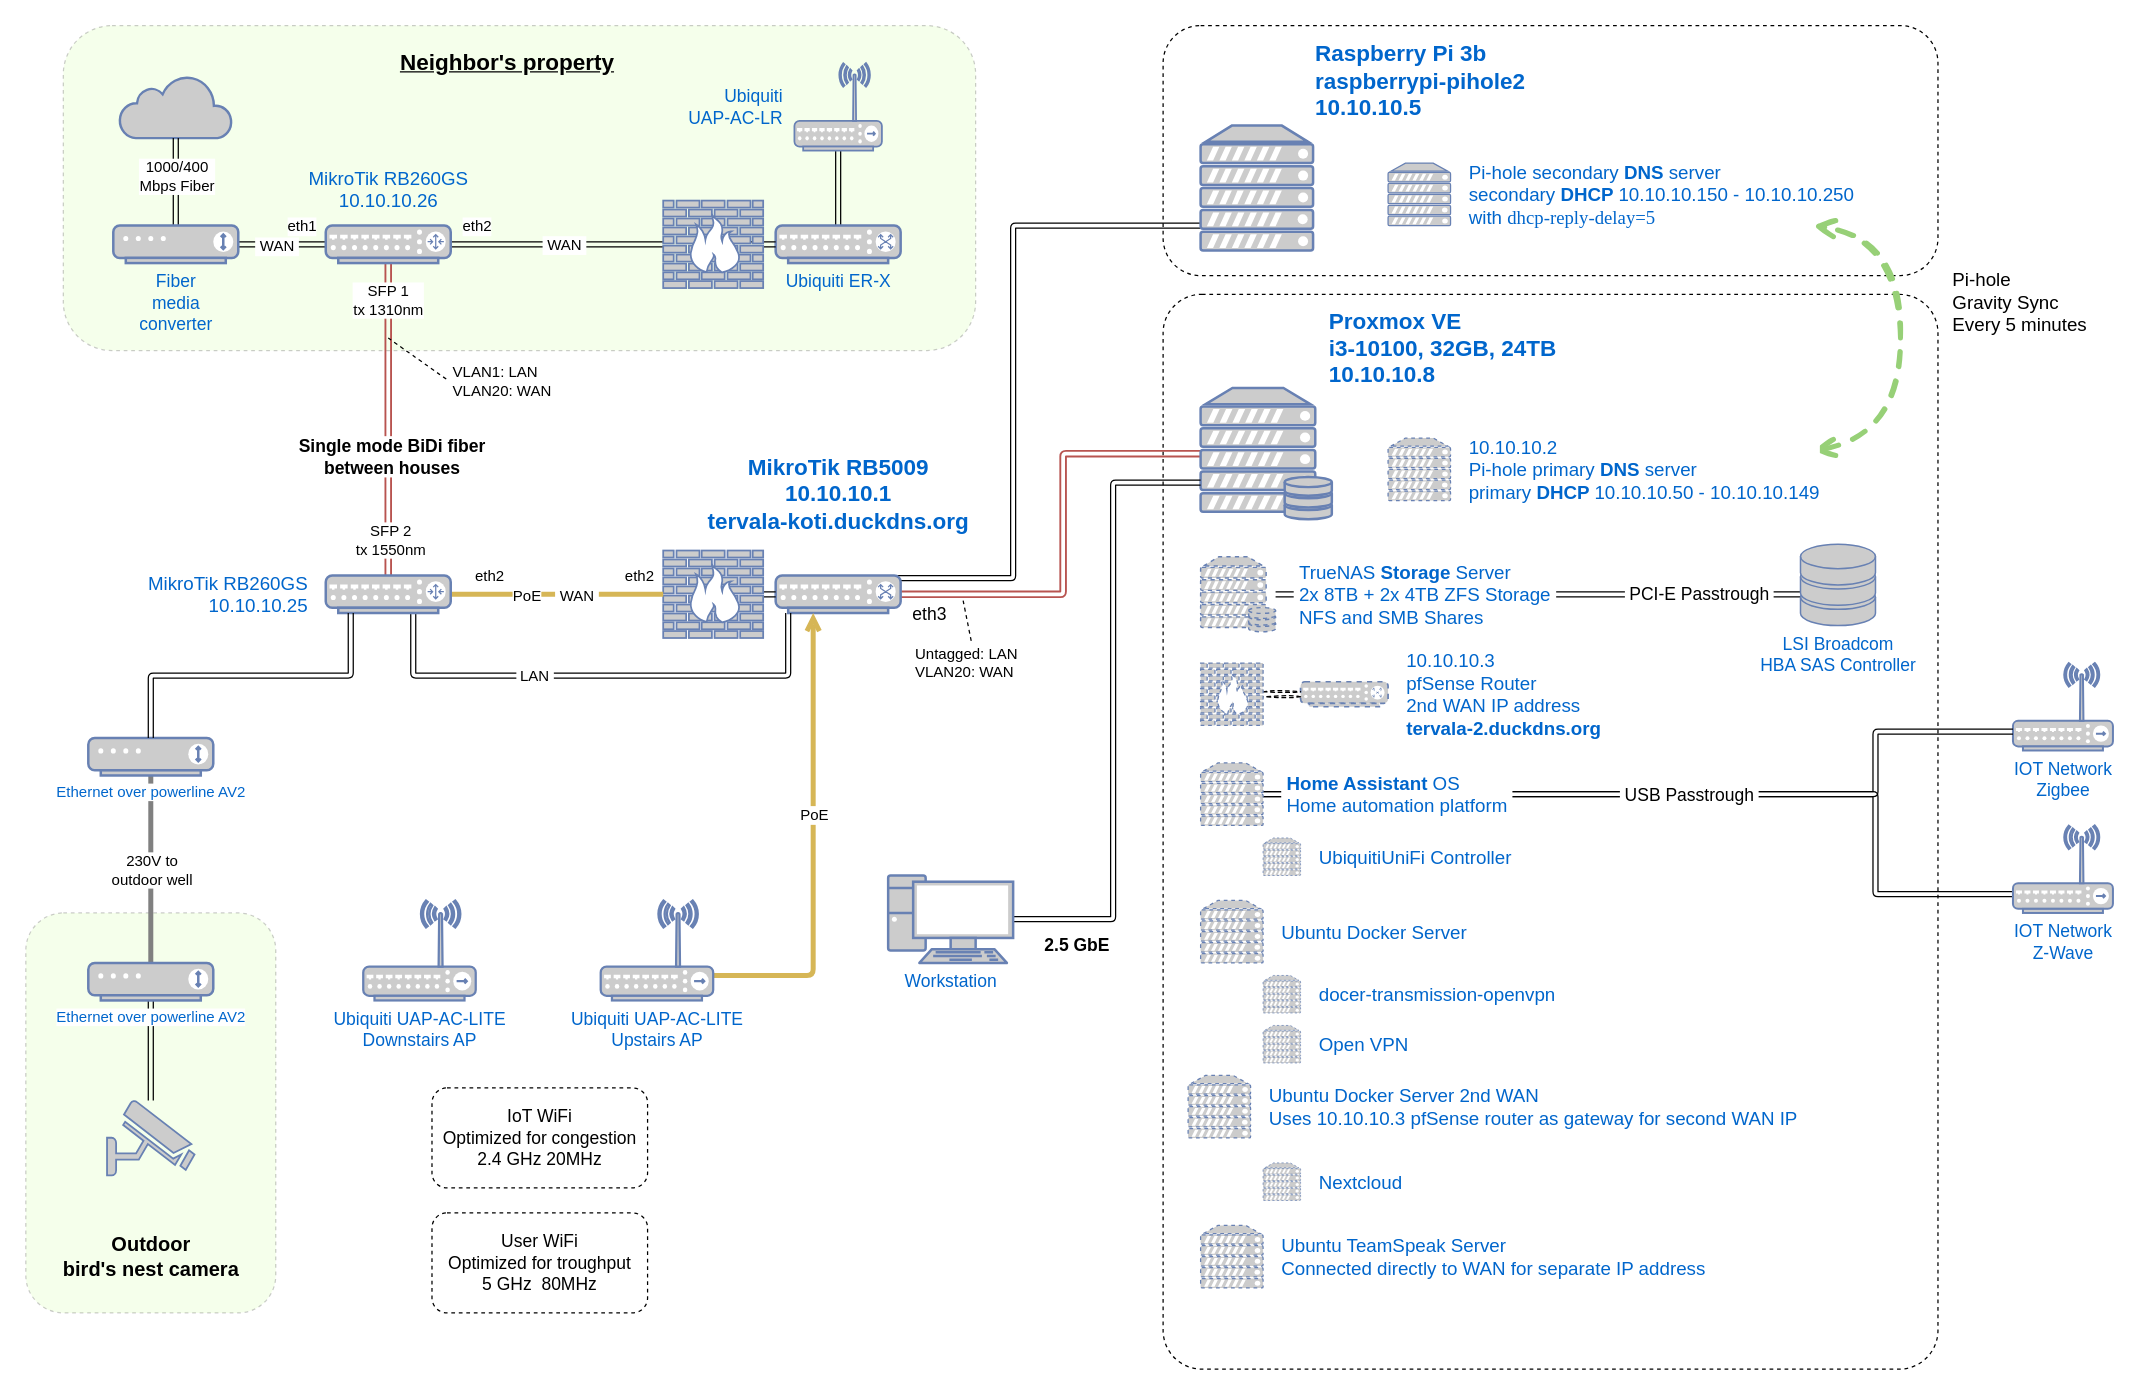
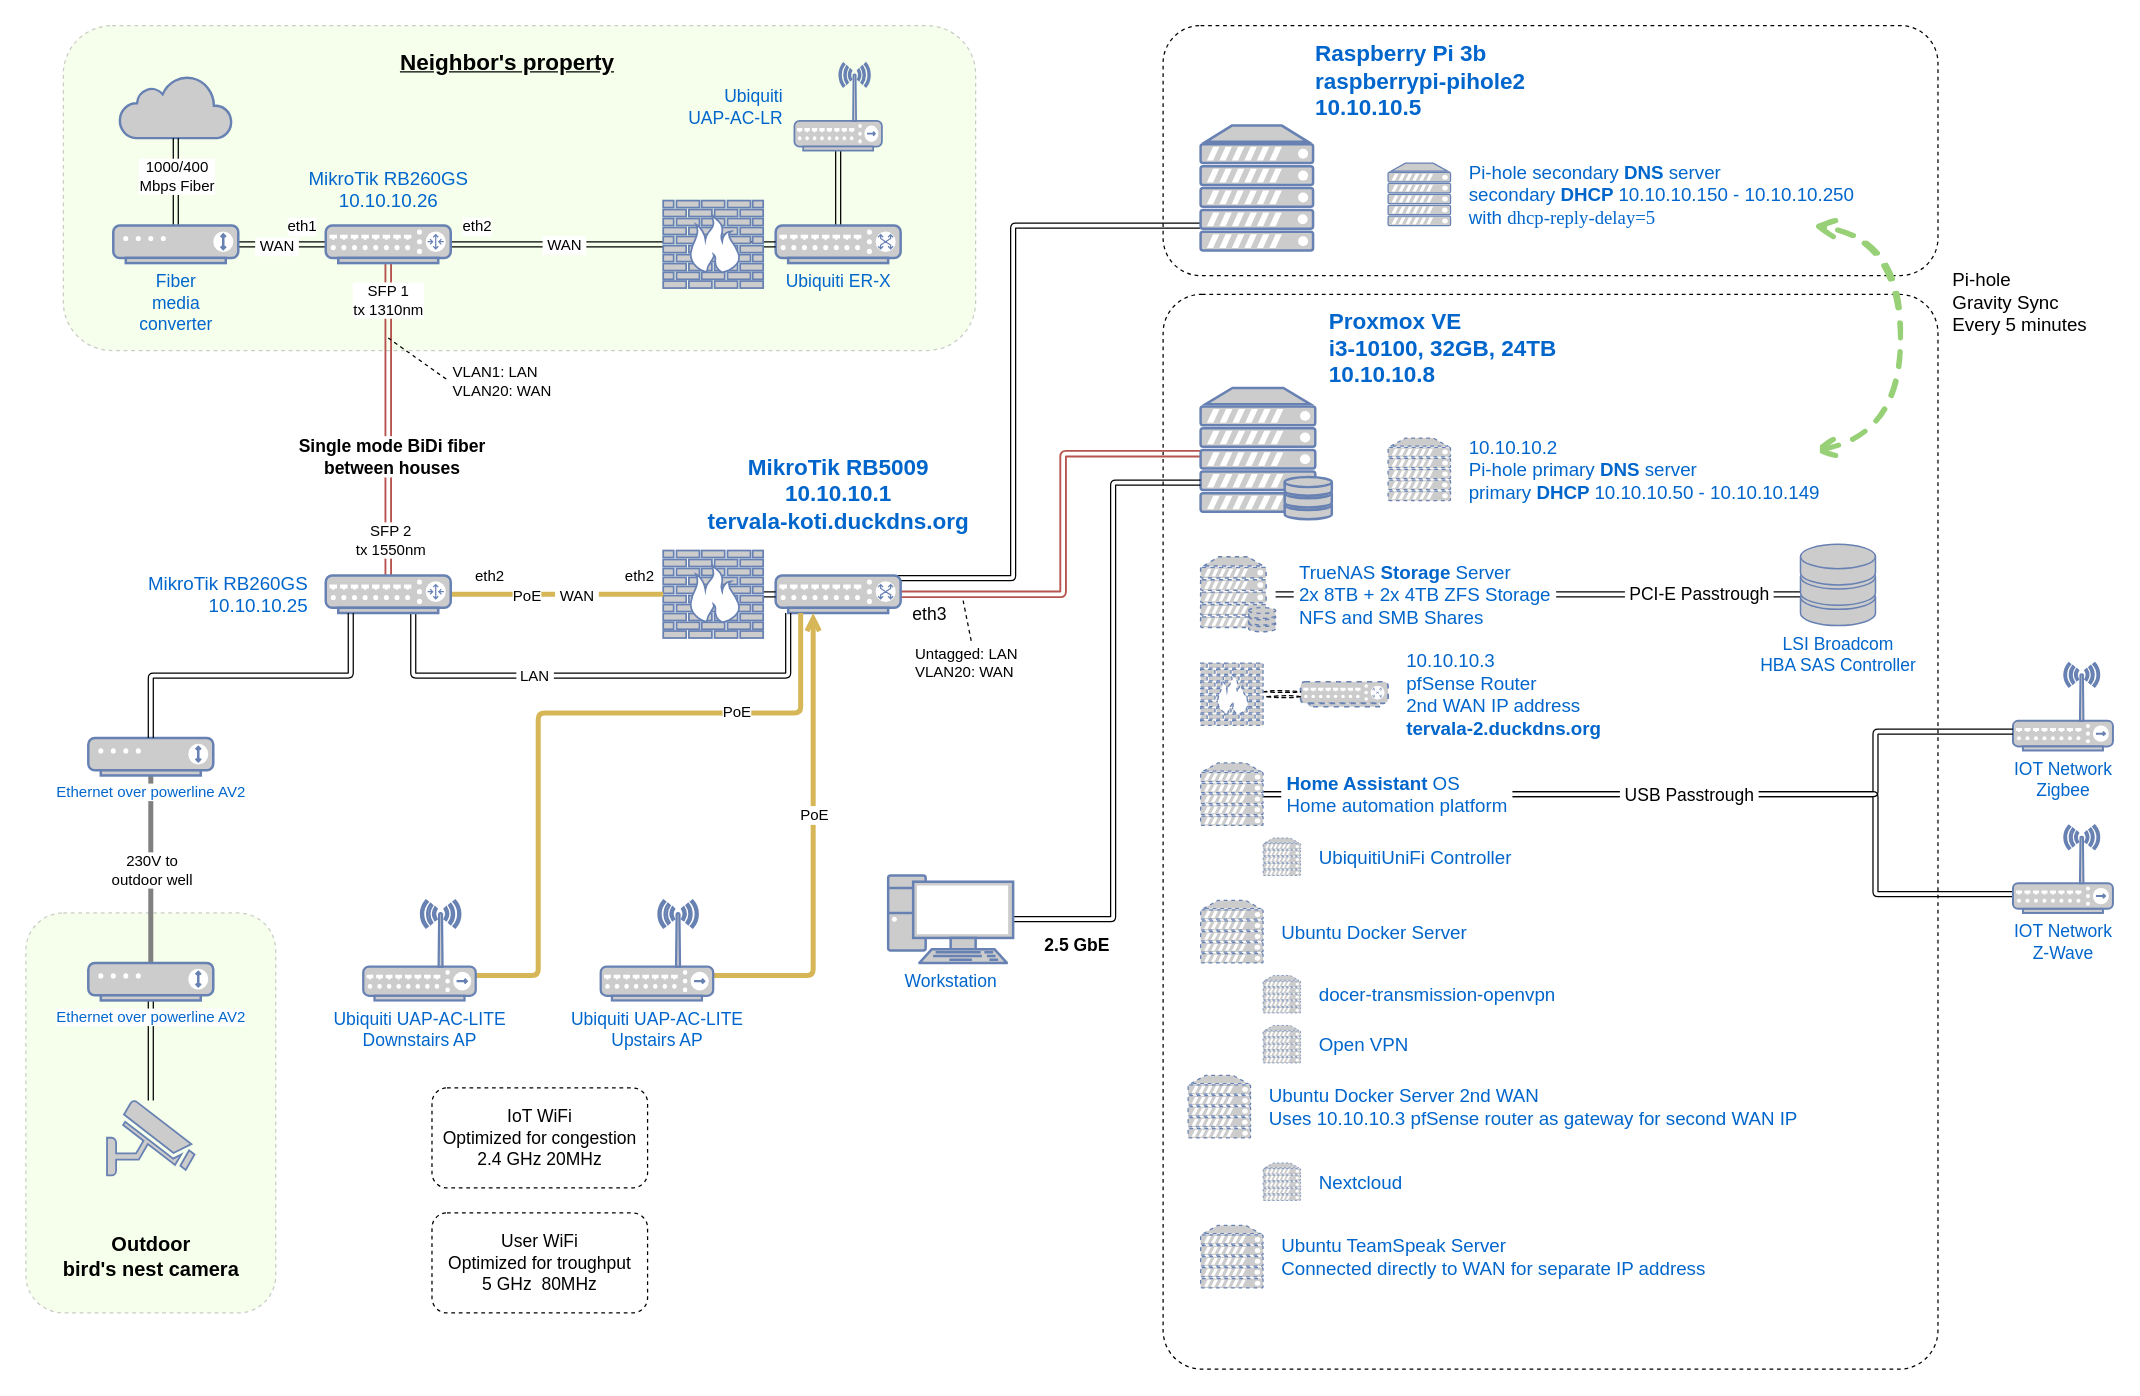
none -> (557, 713)
